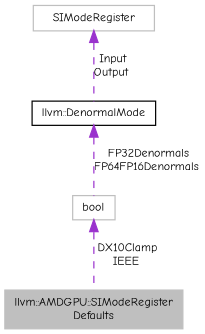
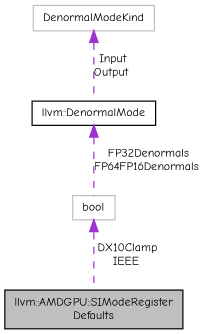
(94, 18) -> (94, 18)
(94, 309) -> (94, 309)
